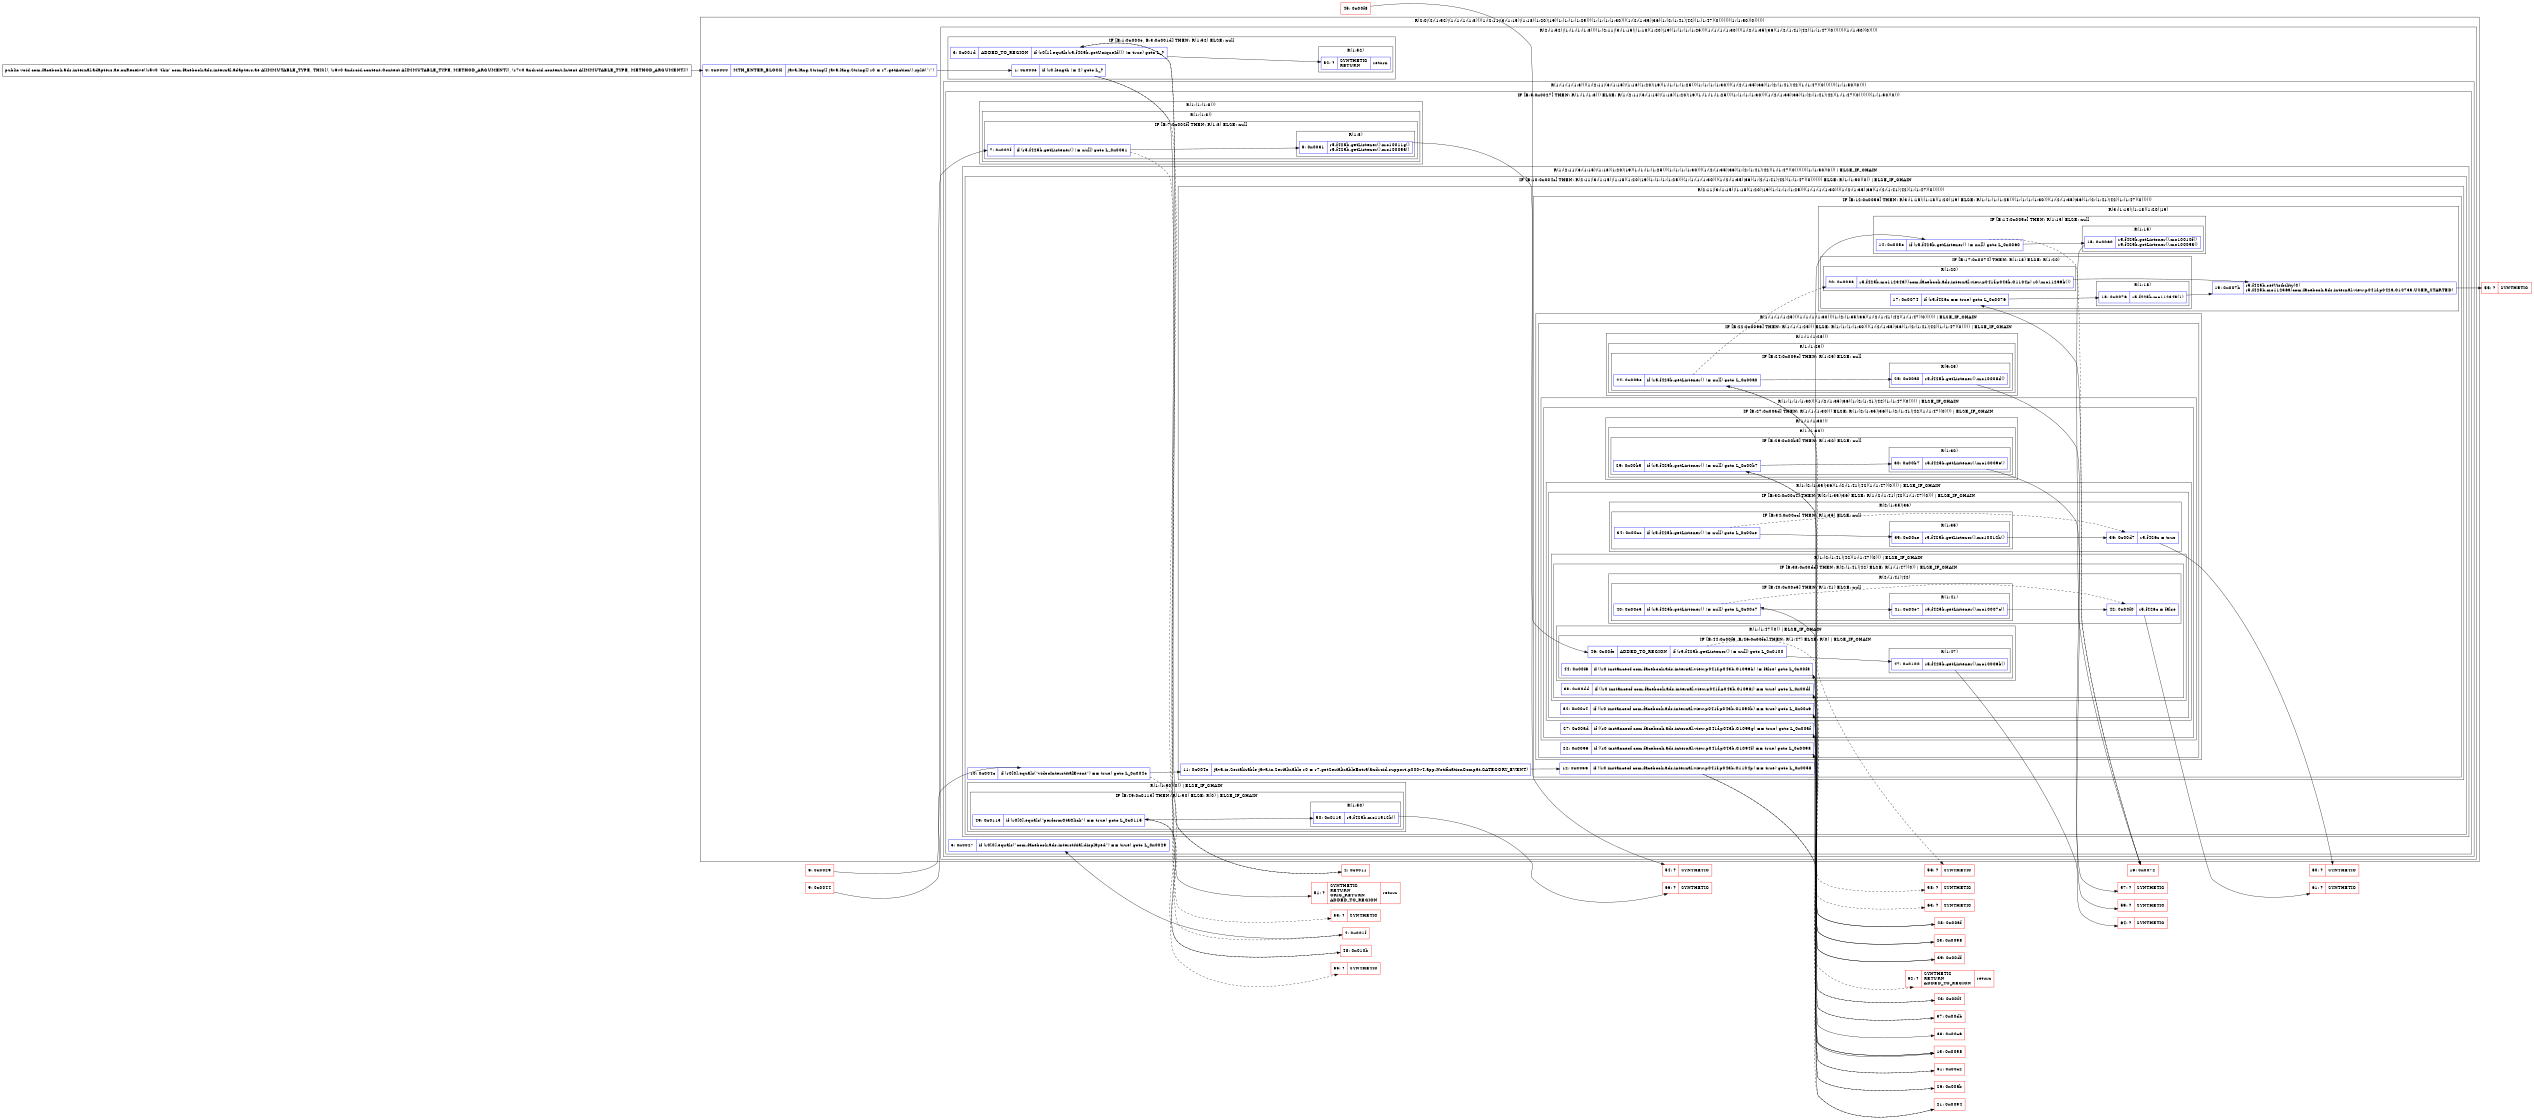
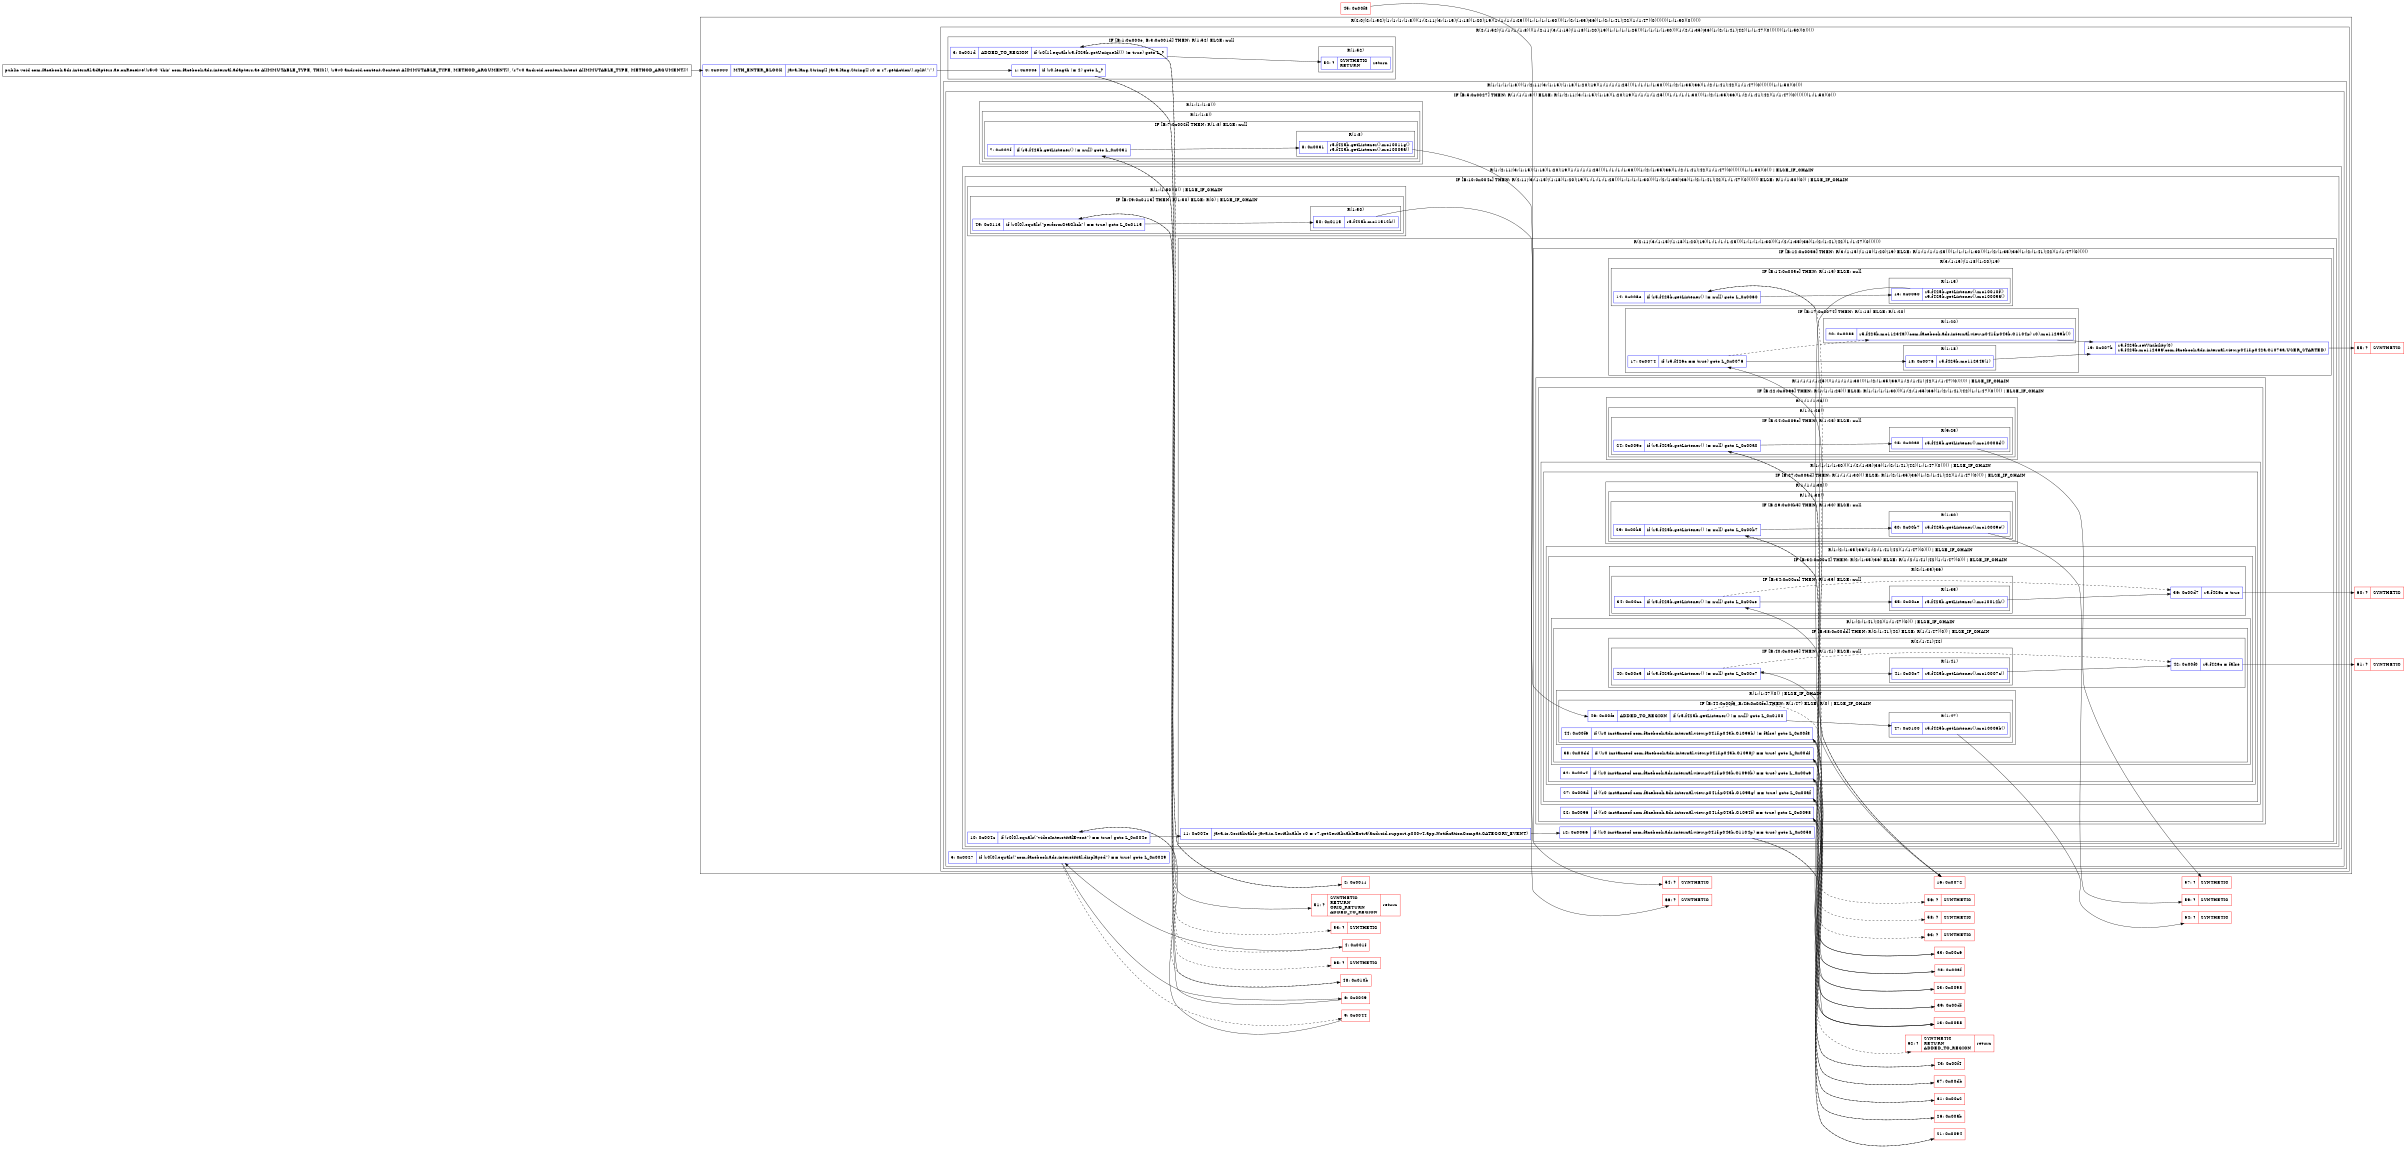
(1750, 326) -> (1797, 347)
none -> (1817, 813)
none -> (1173, 986)
none -> (1168, 1000)
